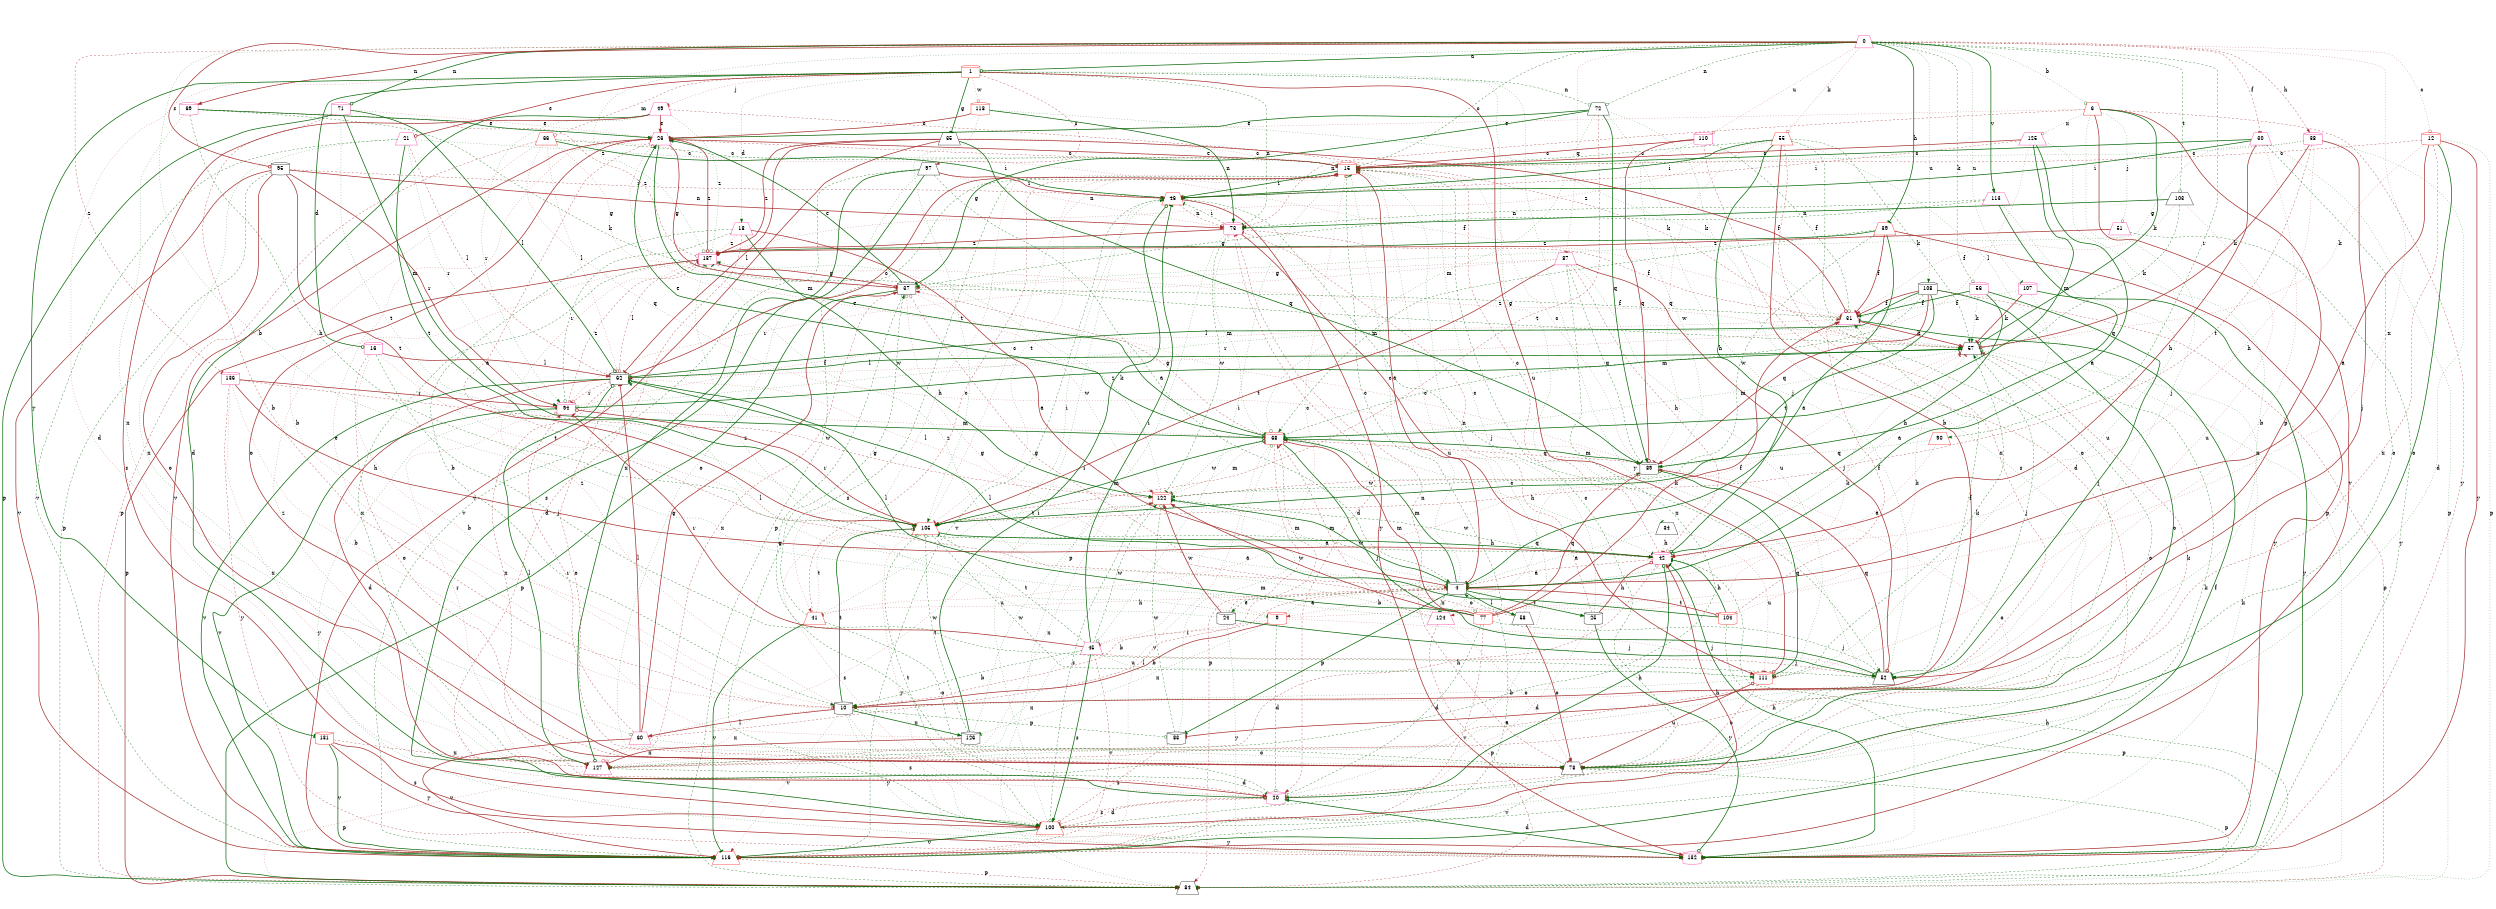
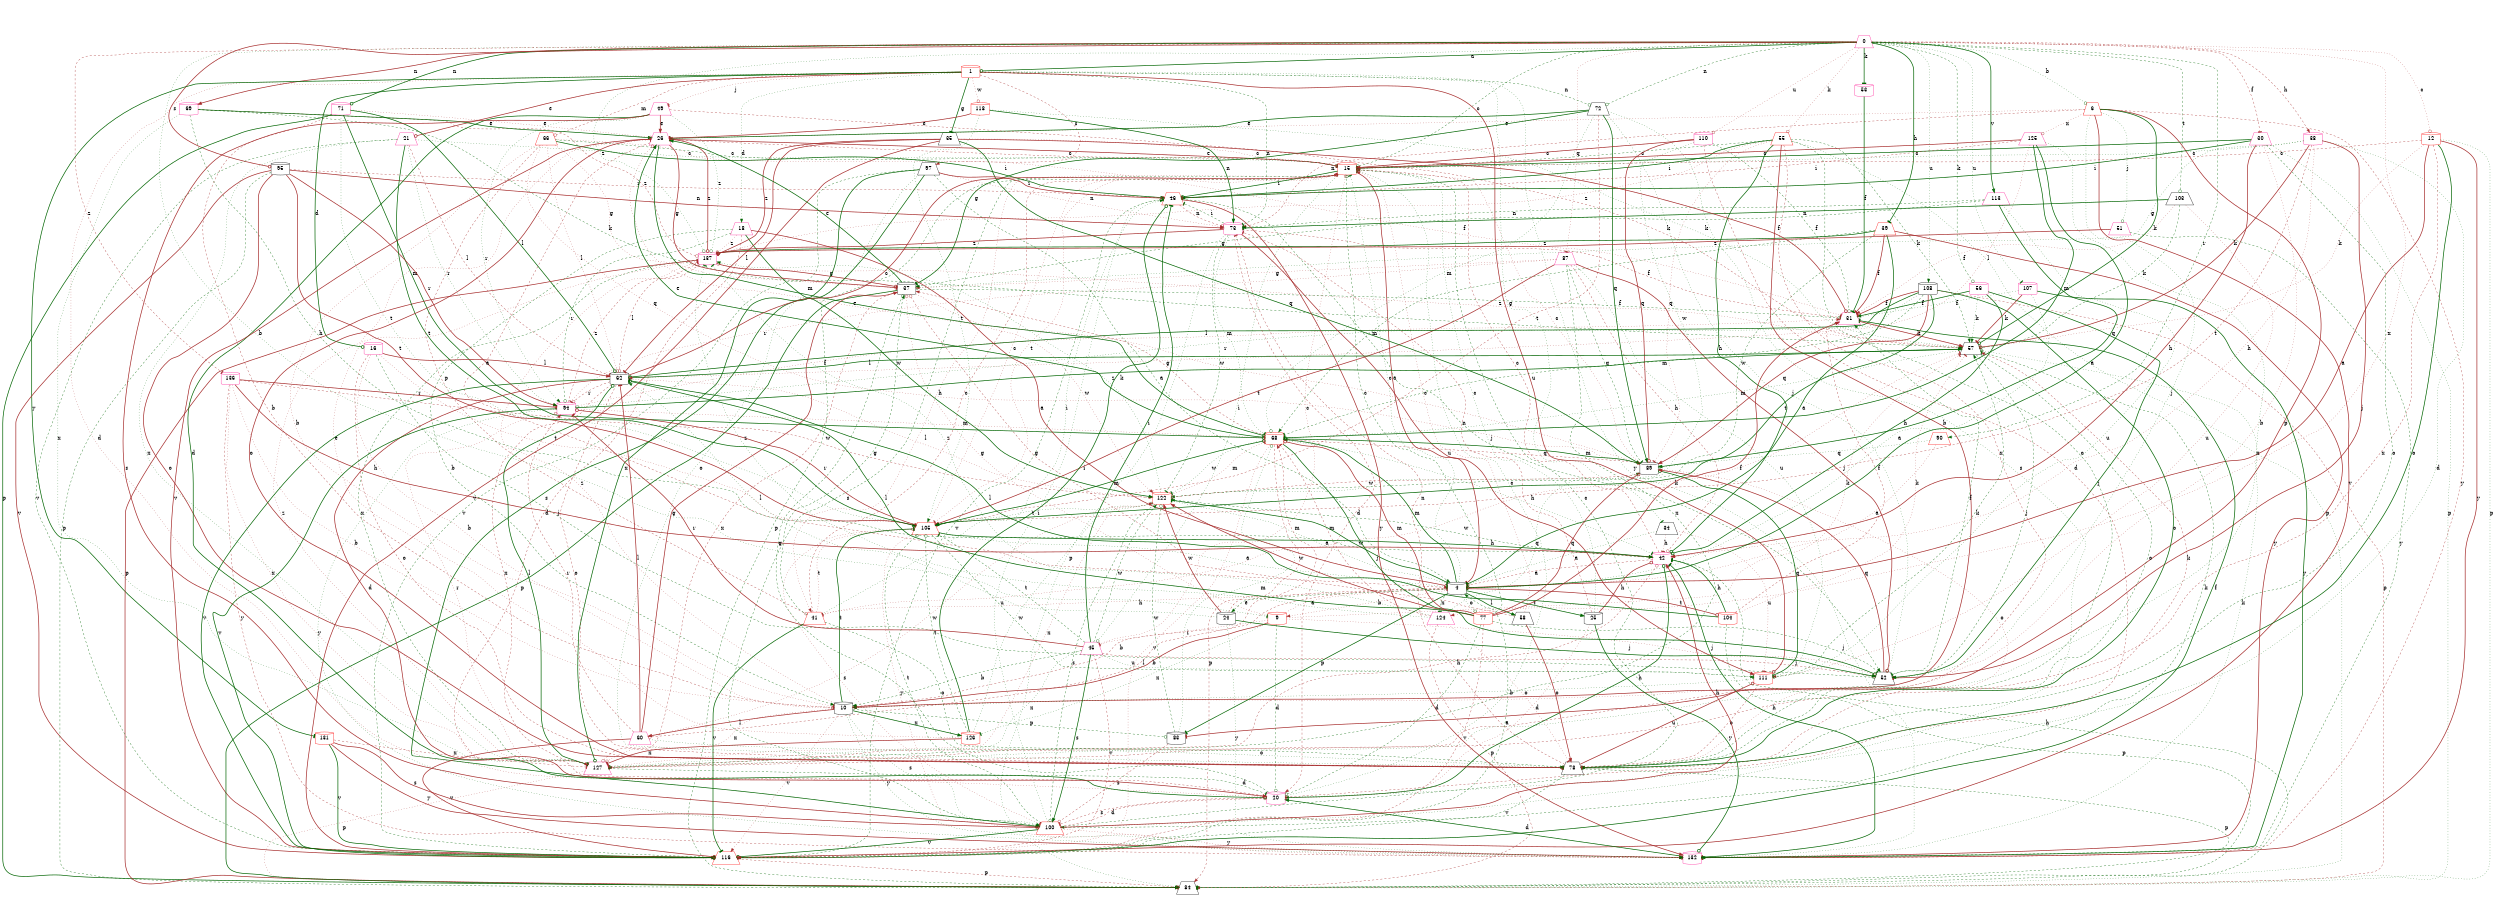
none -> (1864, 90)
(185, 524) -> (117, 568)
(971, 738) -> (971, 738)
(115, 873) -> (482, 429)
